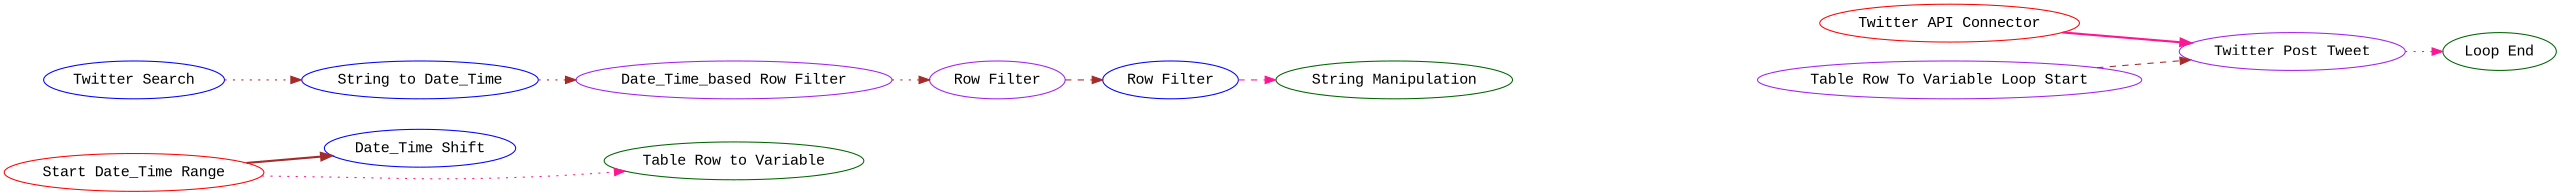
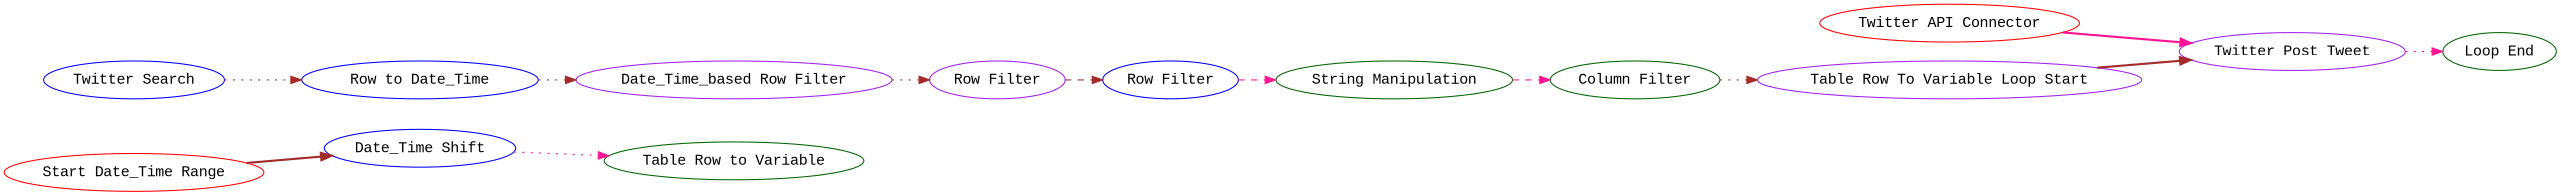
(2138, 64) -> (2138, 64)
(420, 80) -> (420, 80)
none -> (1635, 80)
(438, 179) -> (556, 154)
